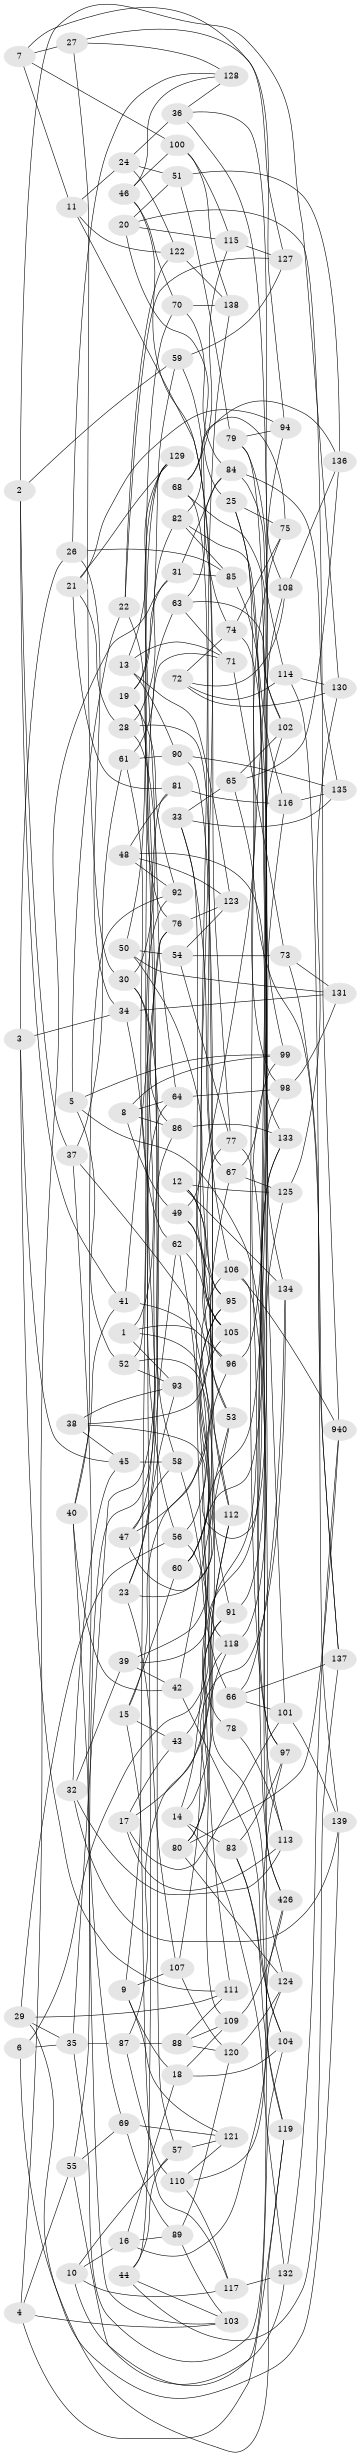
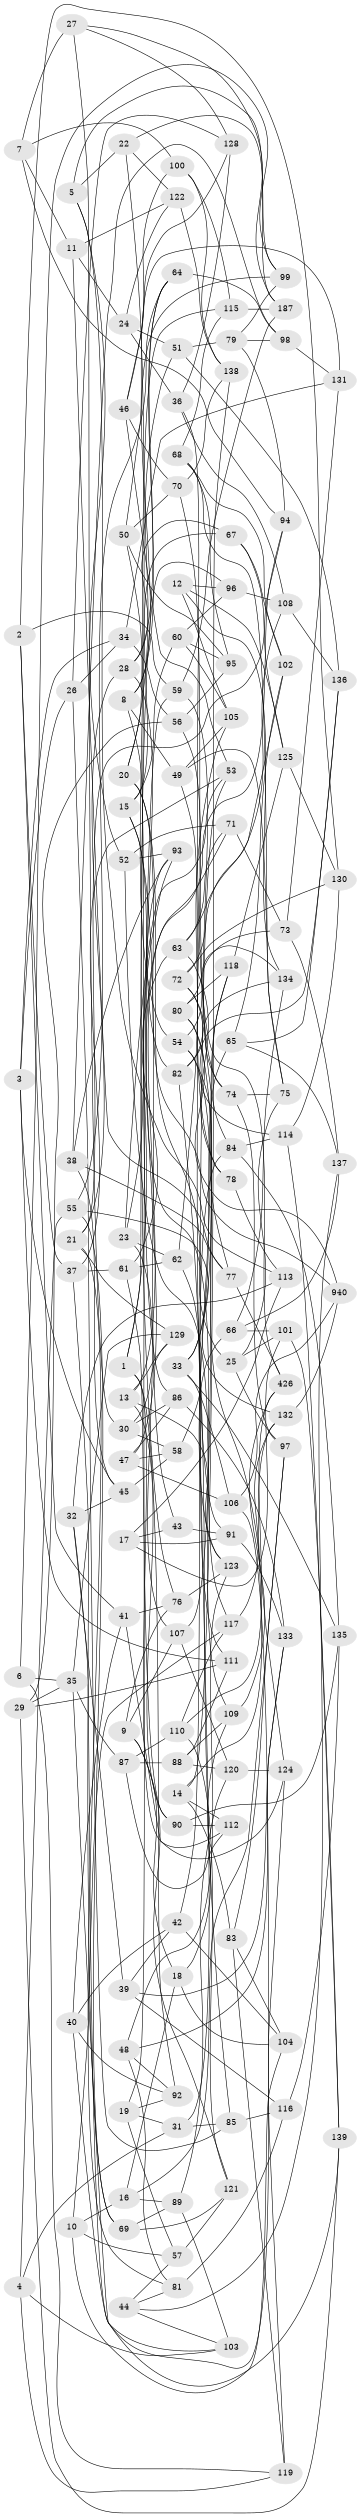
(286, 260) -> (286, 309)
(204, 537) -> (204, 1064)
